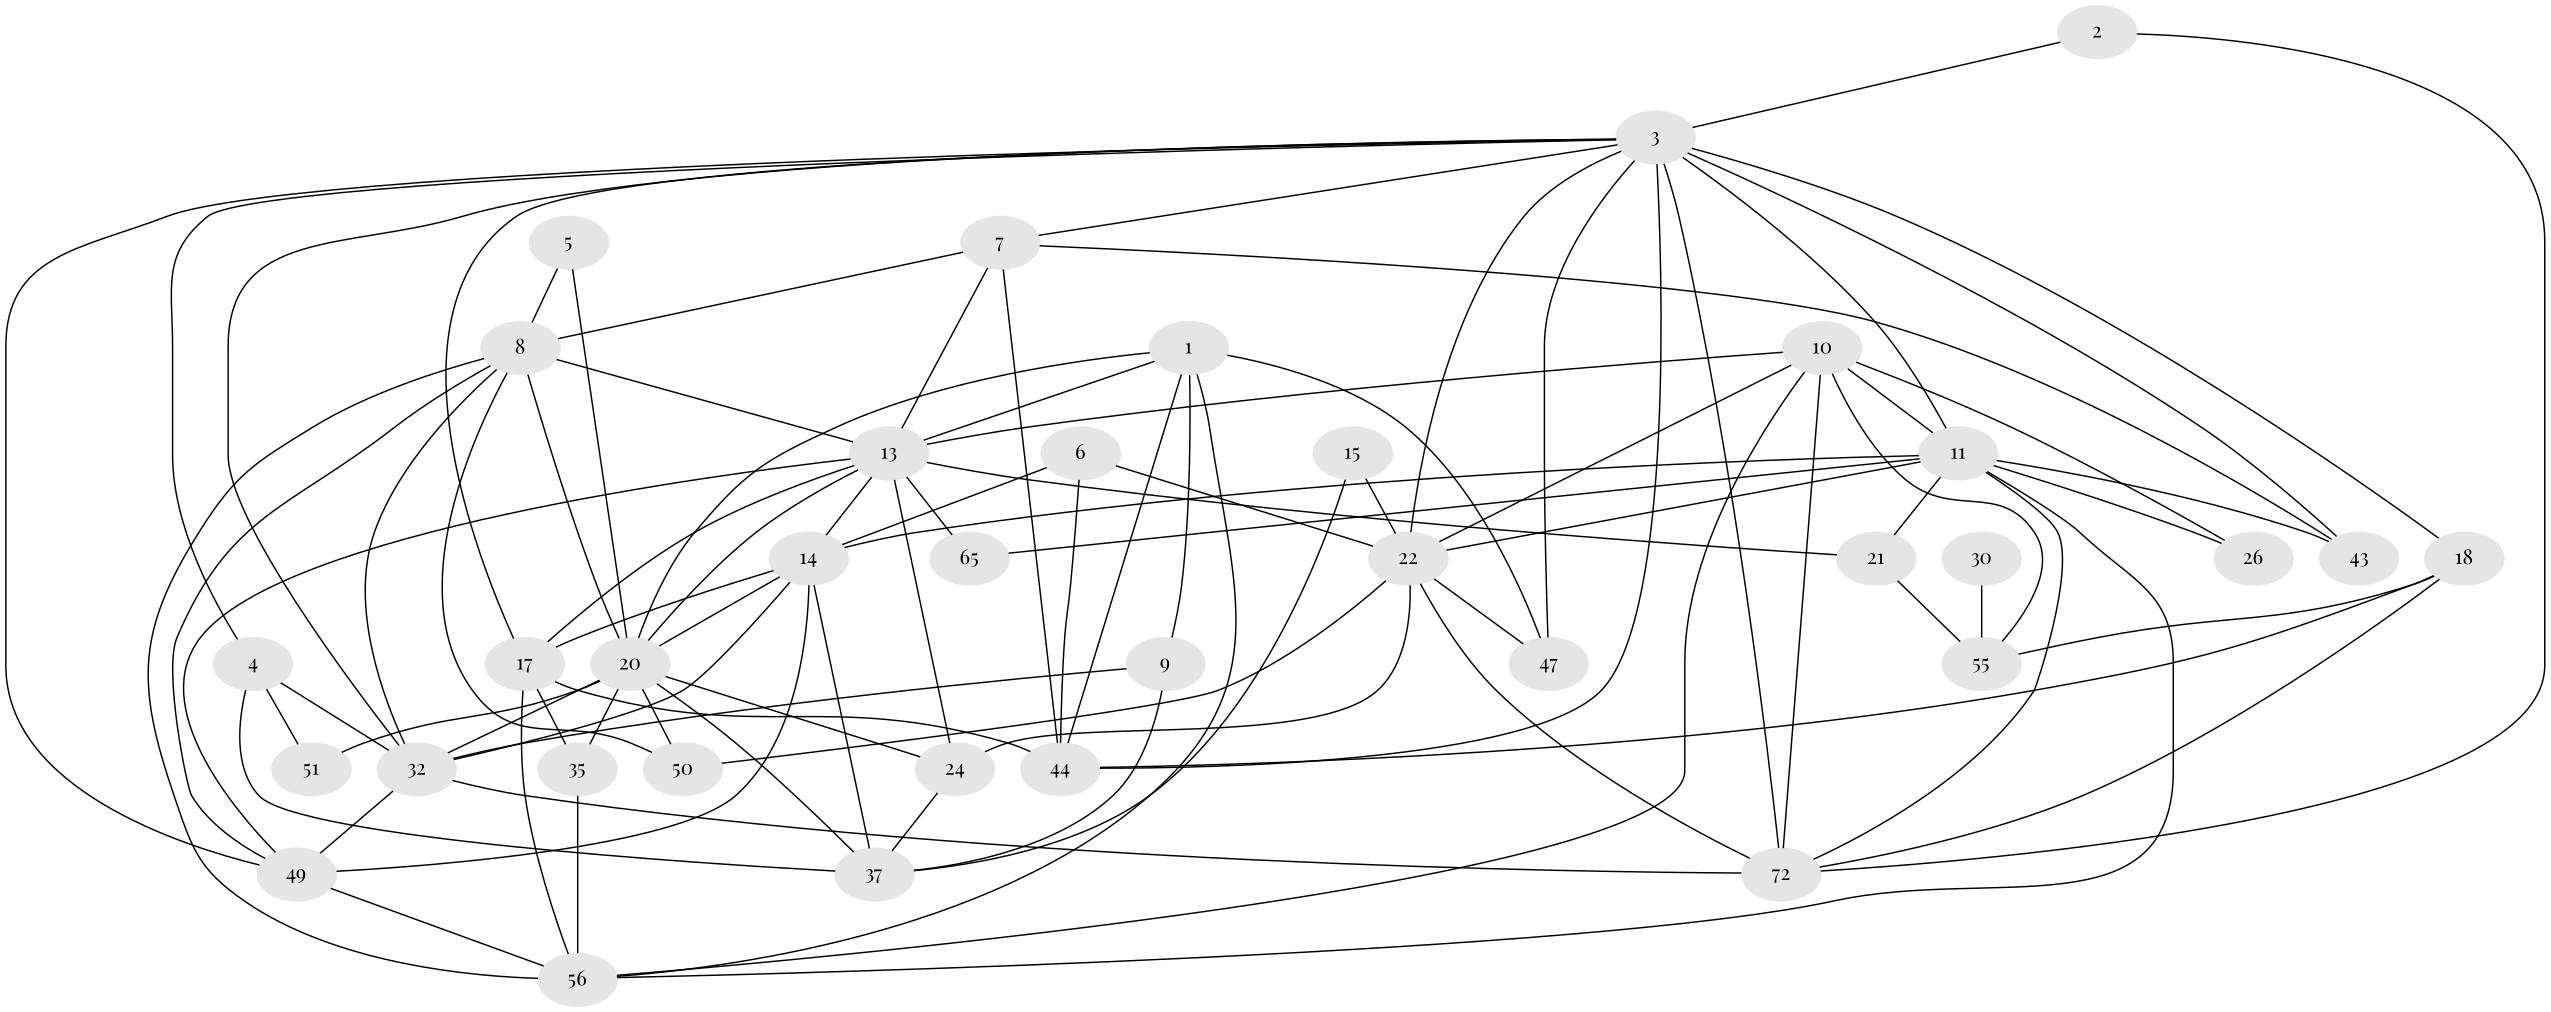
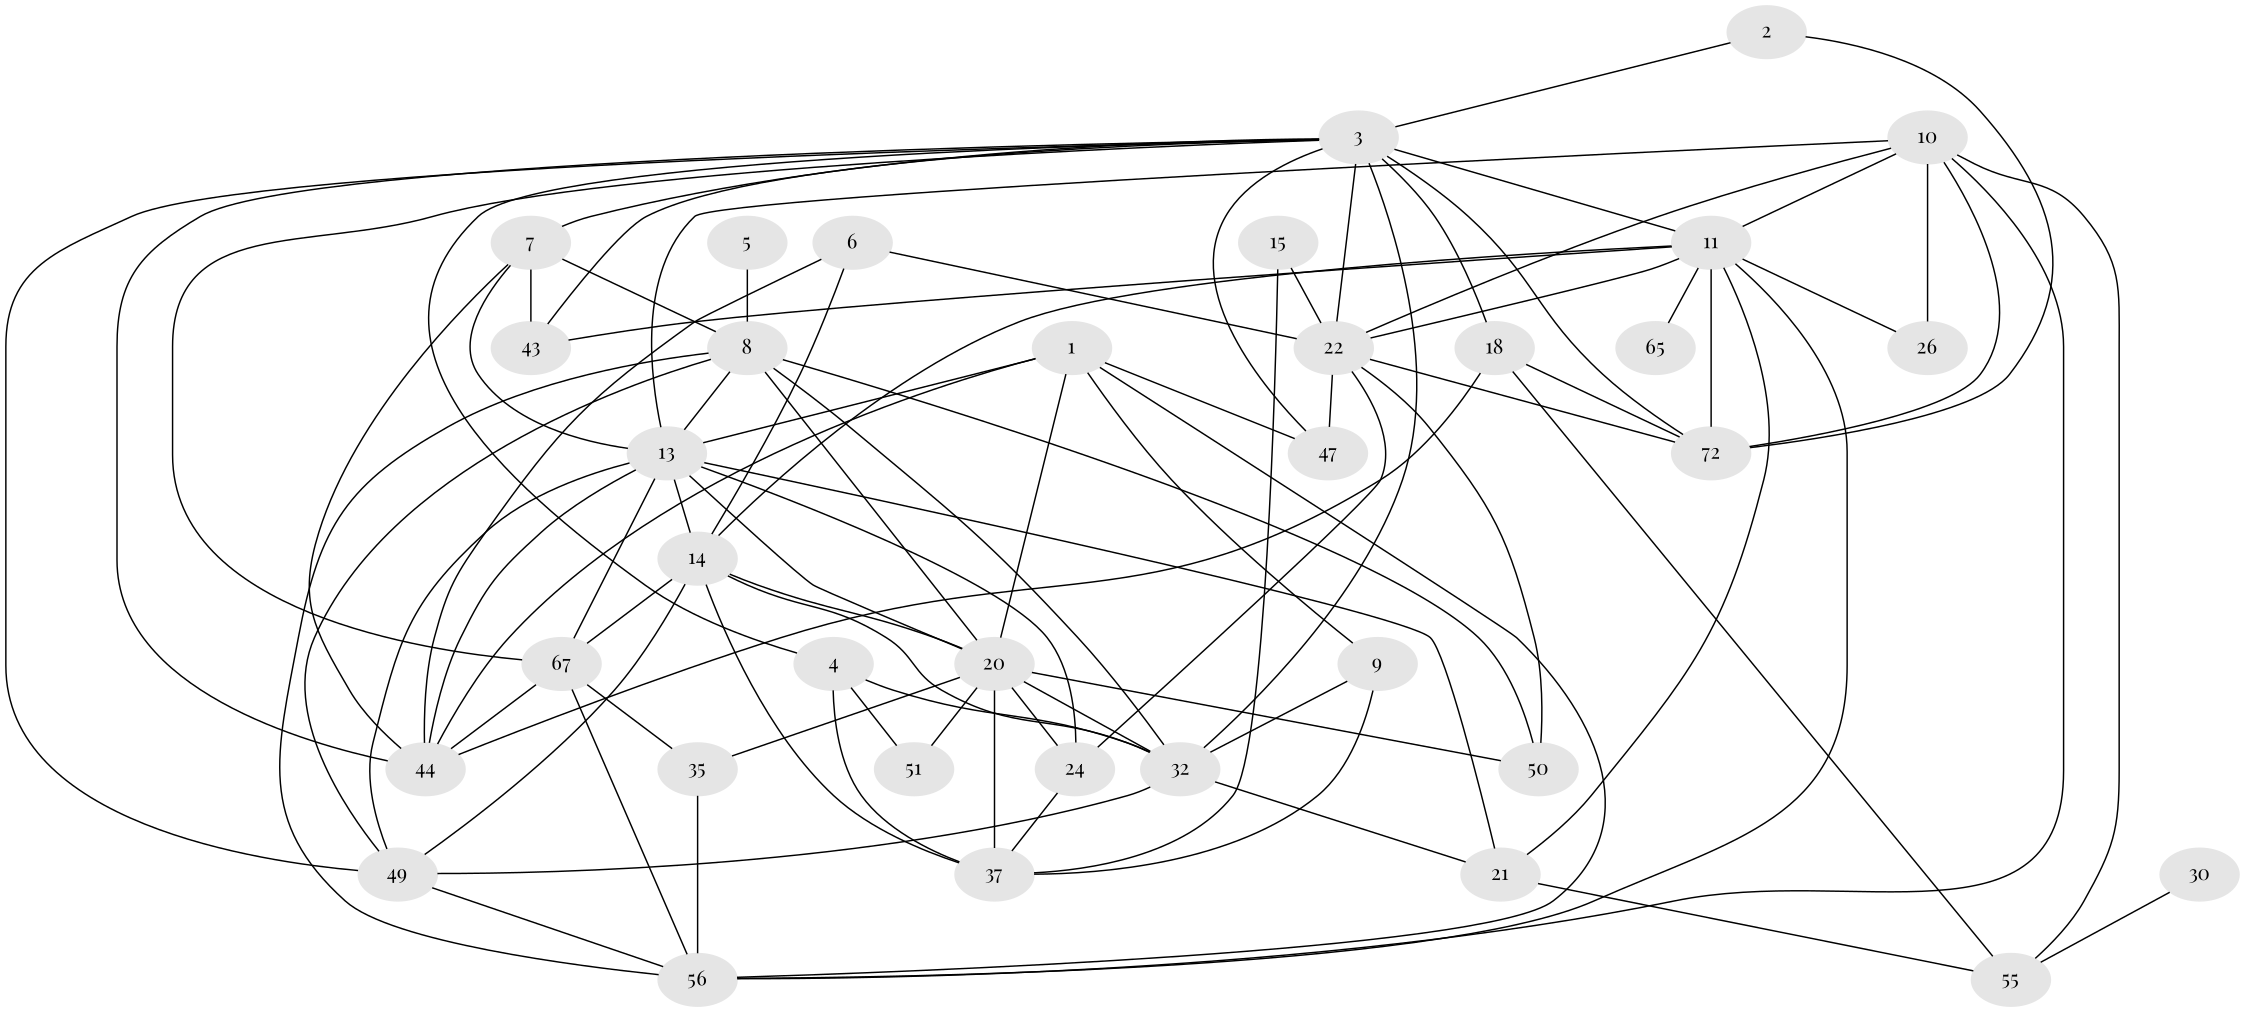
(600, 453) -> none
(927, 503) -> (495, 579)
(525, 664) -> (562, 664)
(1095, 851) -> (1340, 822)
